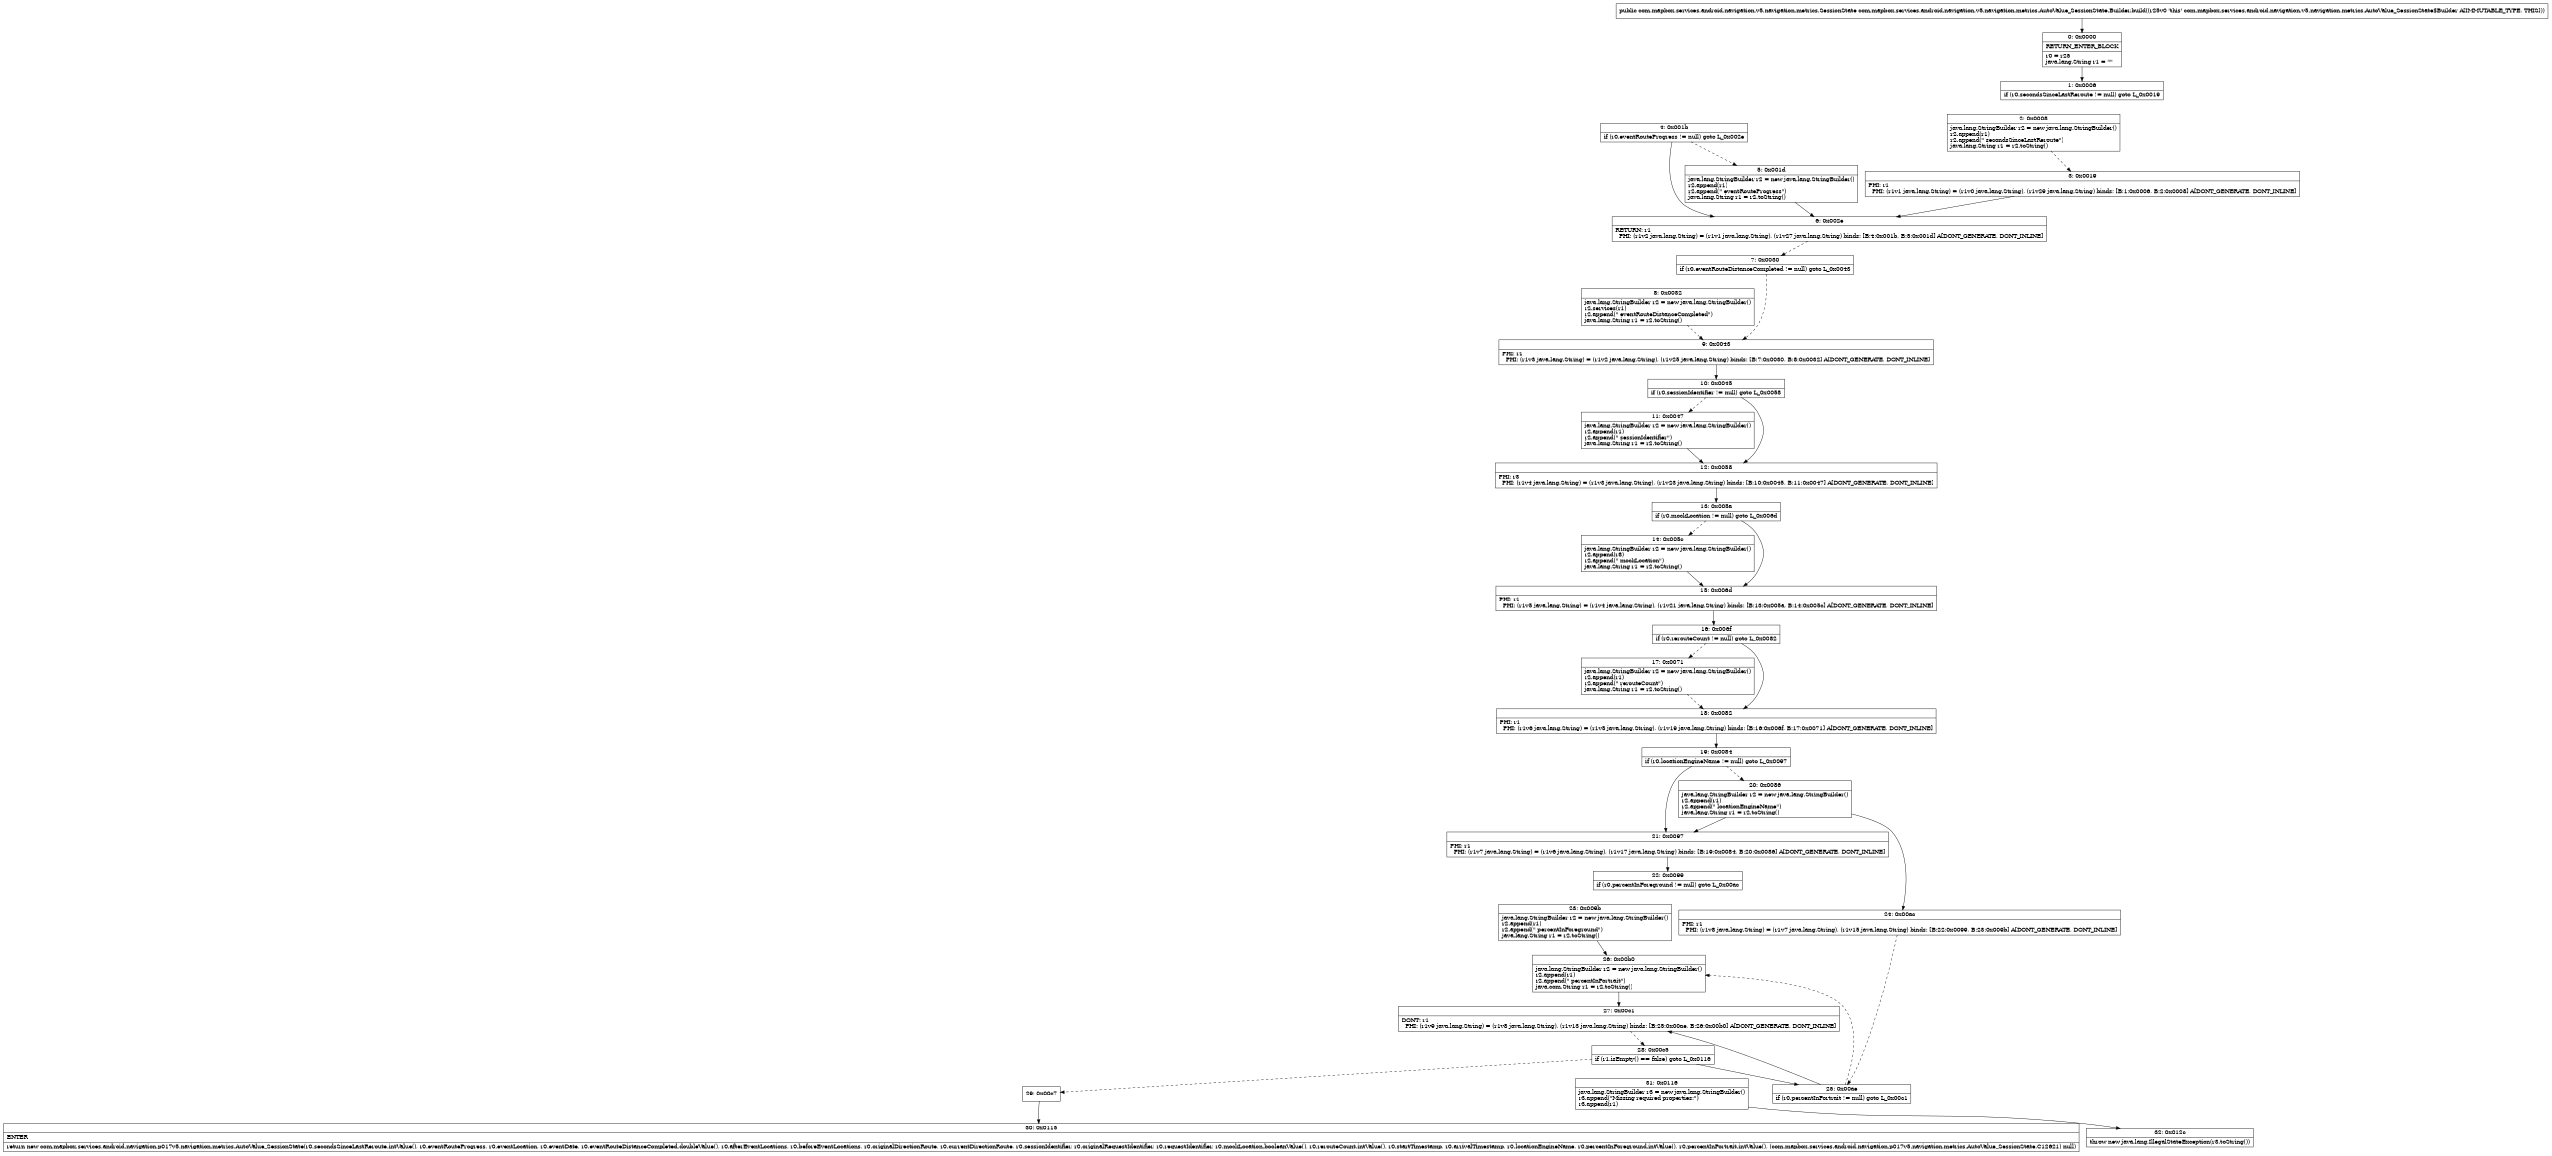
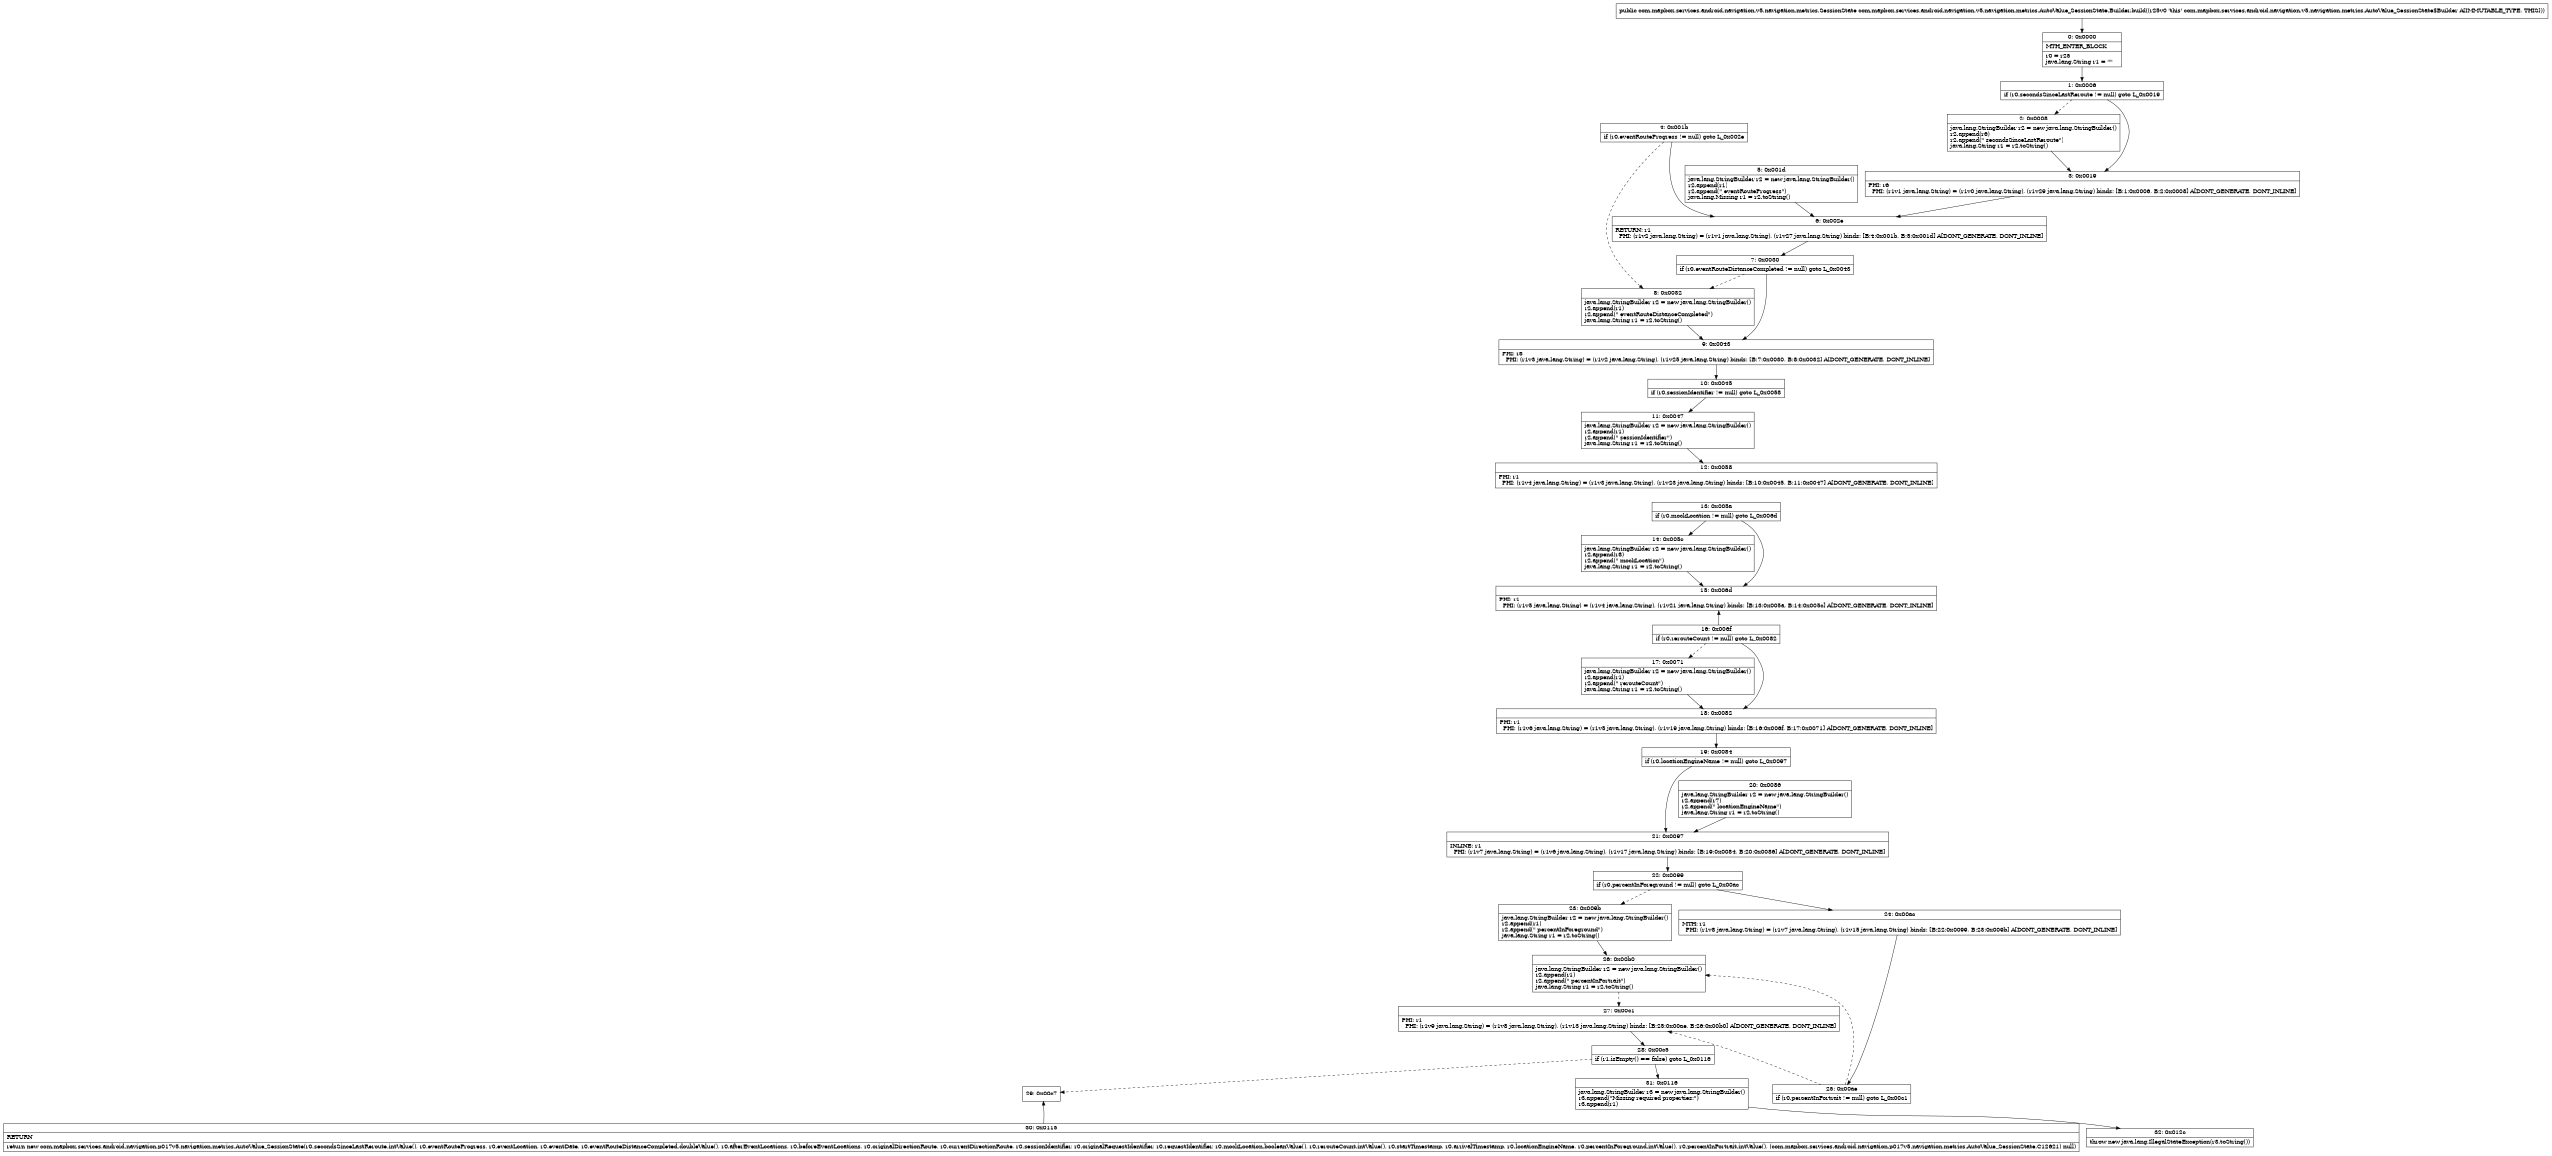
(2082, 46) -> (2076, 46)
none -> (2065, 106)
(1970, 134) -> (1970, 134)
none -> (2129, 134)
(1712, 153) -> (1611, 211)
(2059, 160) -> (2059, 160)
(1880, 186) -> (1880, 186)
(1737, 197) -> (1739, 197)
(1796, 248) -> (1796, 248)
none -> (1729, 281)
(1606, 309) -> (1604, 309)
(1764, 309) -> (1764, 309)
(1694, 331) -> (1694, 331)
(1513, 354) -> (1513, 354)
(1699, 404) -> (1699, 404)
(1763, 428) -> none
(1510, 477) -> (1510, 477)
(1716, 493) -> none
(1699, 527) -> (1699, 527)
(1714, 616) -> (1719, 620)
(1694, 700) -> (1694, 700)
(1734, 772) -> none
(1702, 801) -> (1702, 801)
(1461, 846) -> (1467, 846)
(1900, 846) -> (1773, 900)
none -> (1637, 896)
(1693, 924) -> (1695, 924)
(1584, 987) -> (1585, 987)
(1619, 997) -> (1619, 997)
(1878, 1010) -> (1878, 1010)
(1416, 1020) -> (1413, 1020)
(1636, 1037) -> (1636, 1037)
(1747, 1056) -> (1747, 1056)
(1745, 1074) -> (1656, 1070)
(1039, 1110) -> (1044, 1114)
(17, 1137) -> (20, 1137)
